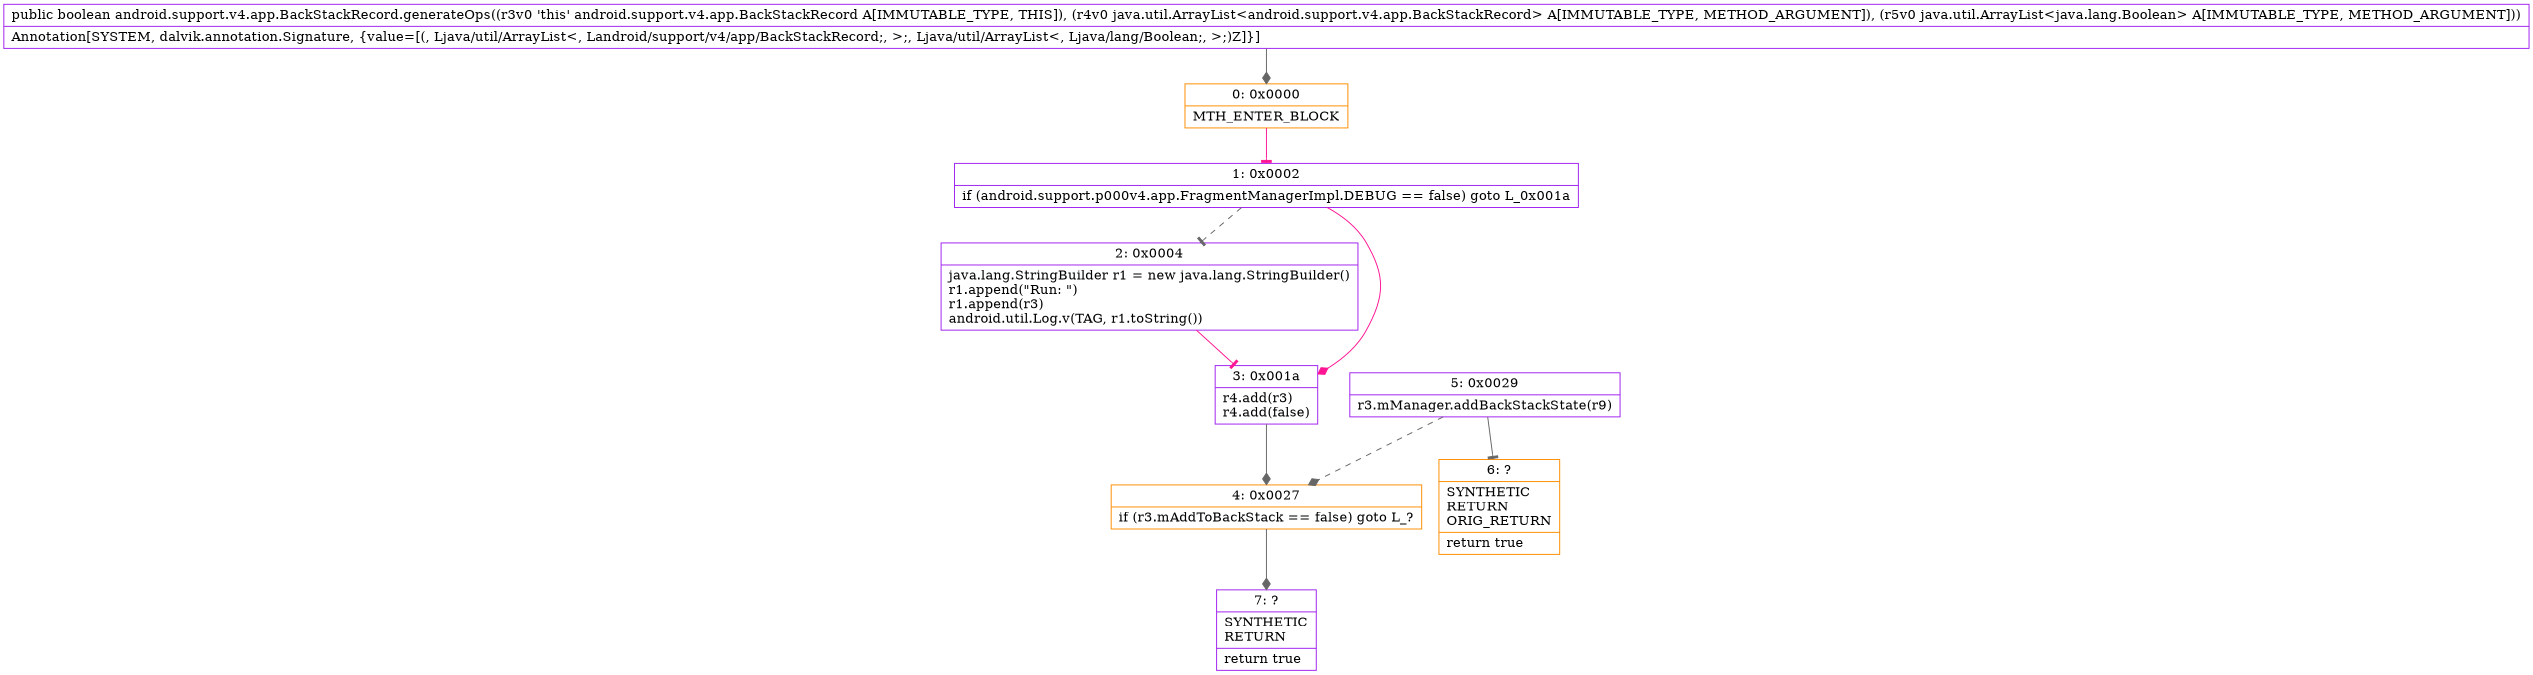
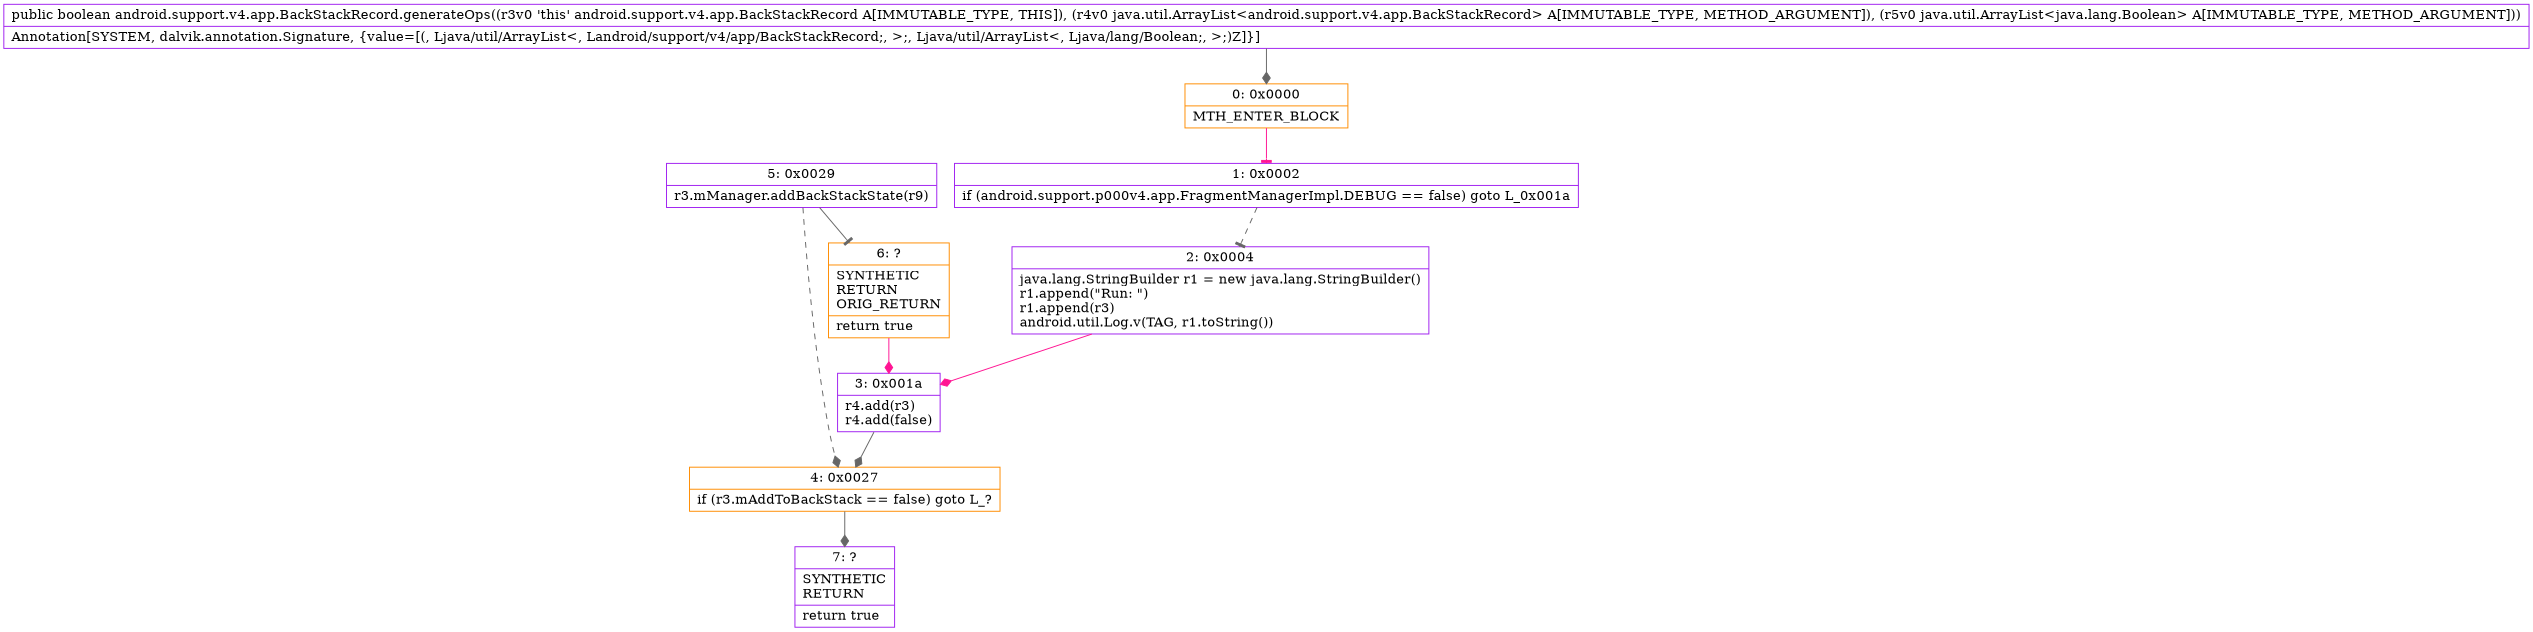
(1381, 287) -> (889, 350)
(1214, 346) -> (1022, 357)
